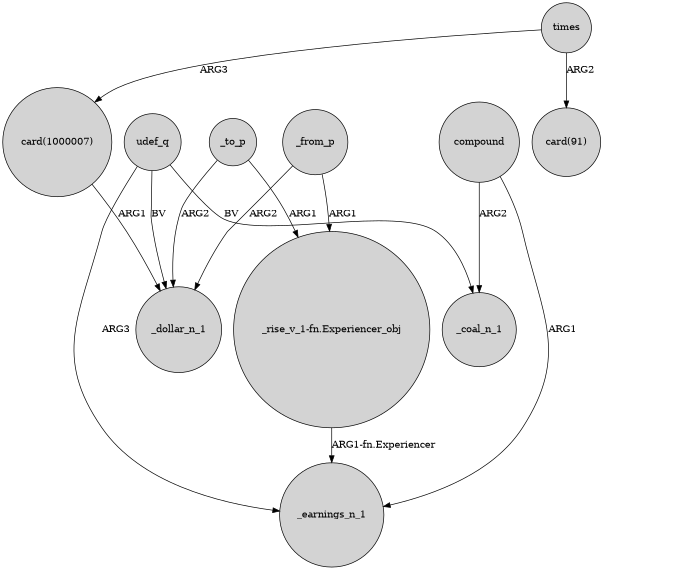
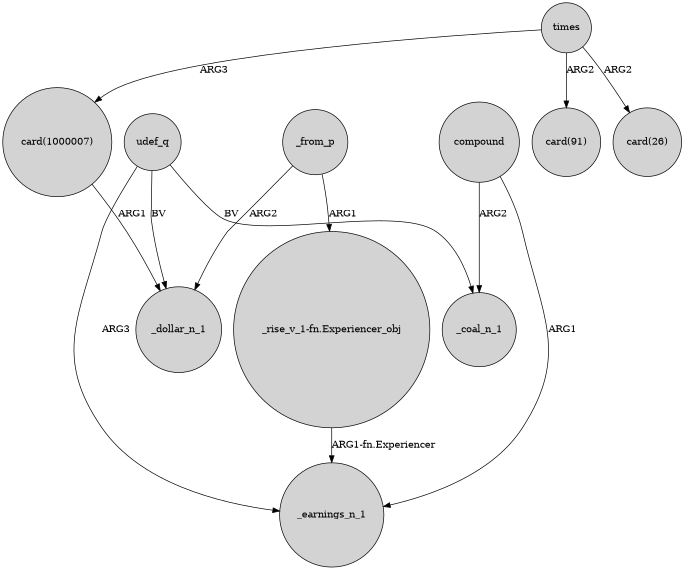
(233, 142) -> none
none -> (647, 142)
